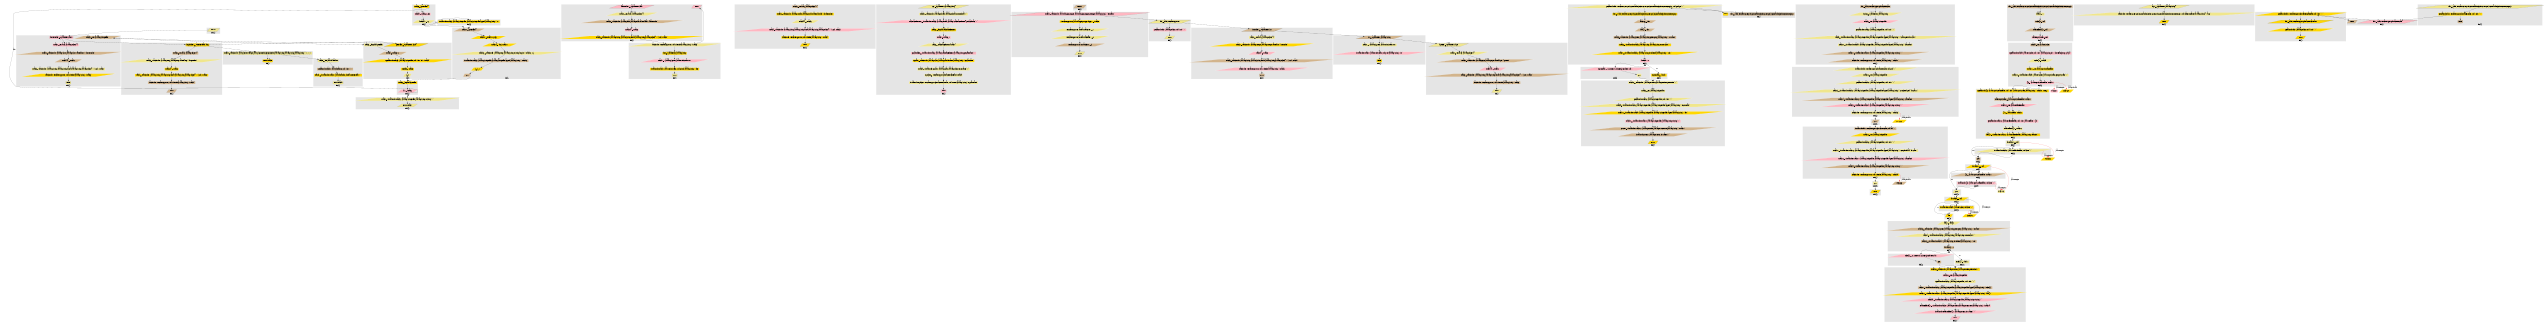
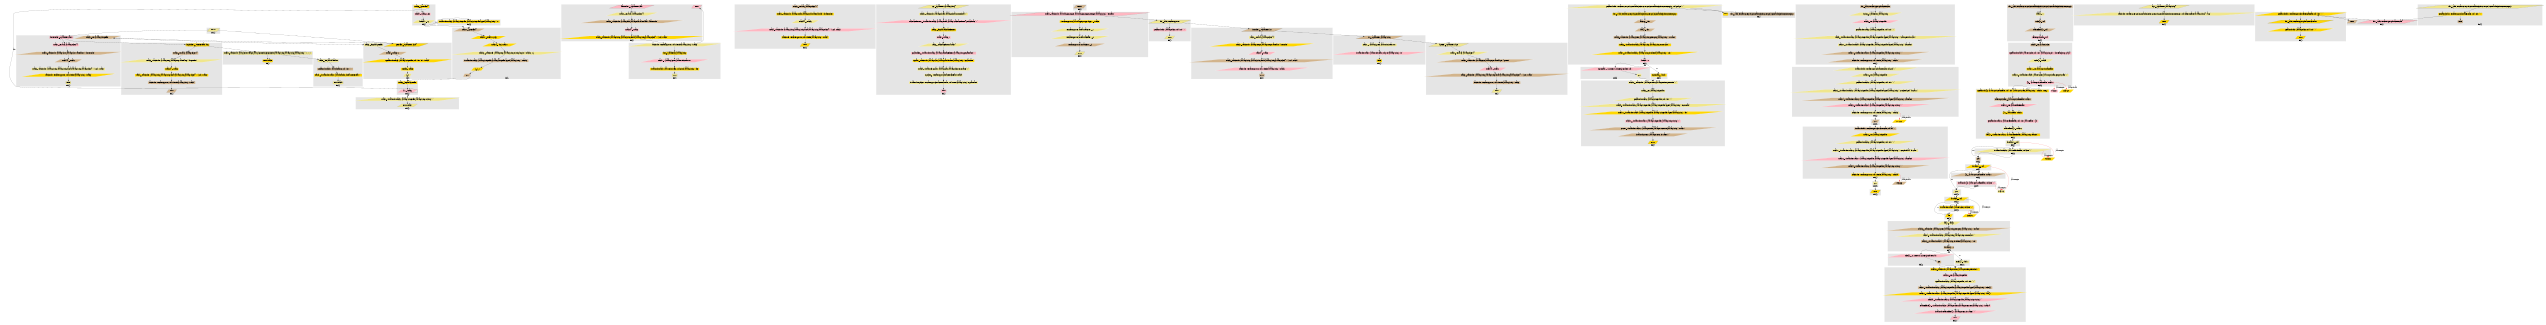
(2040, 37) -> (2040, 37)
(302, 43) -> (305, 37)
